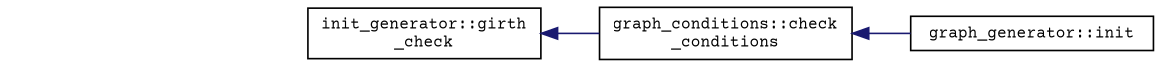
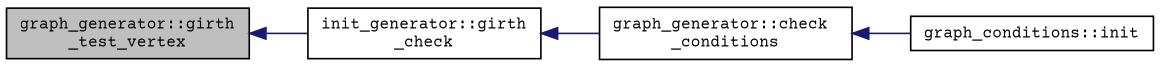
none -> (128, 33)
(726, 33) -> (726, 33)
(1032, 33) -> (1032, 33)
